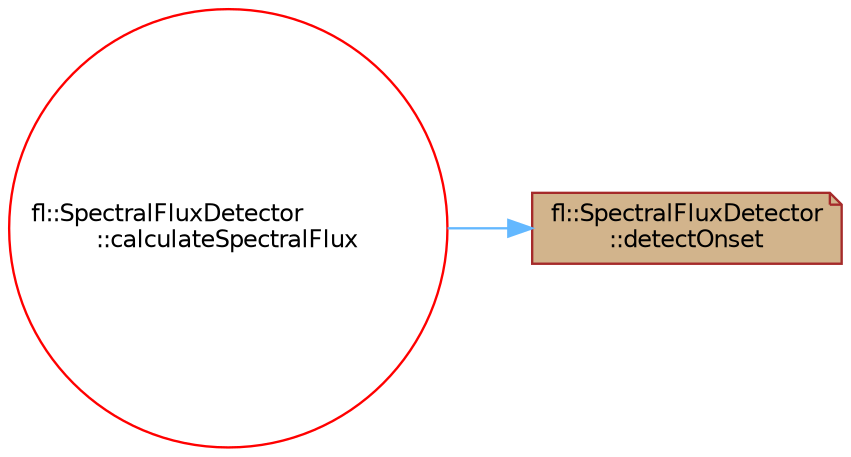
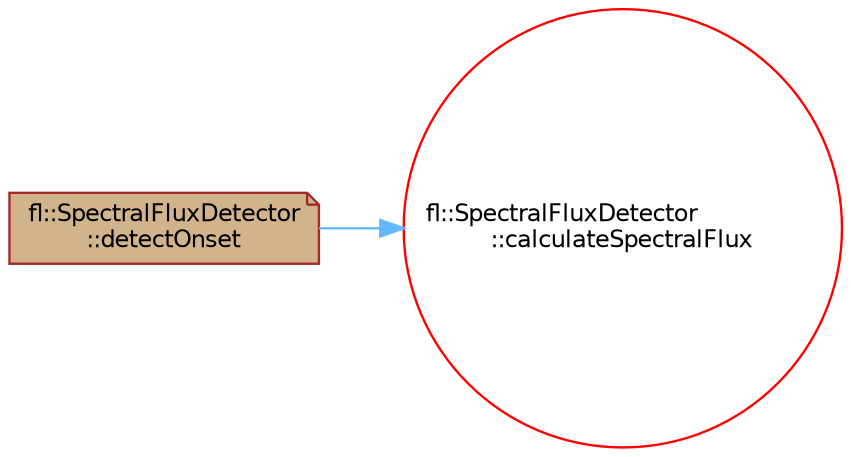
(478, 228) -> (349, 228)
